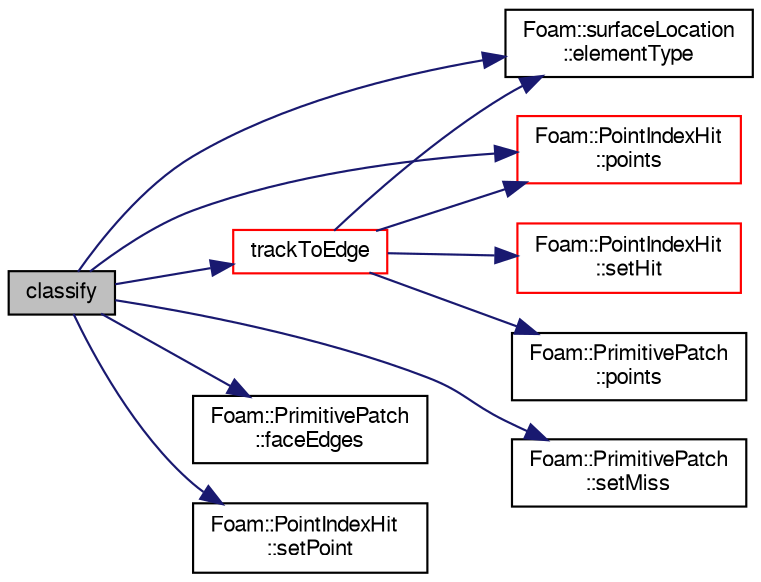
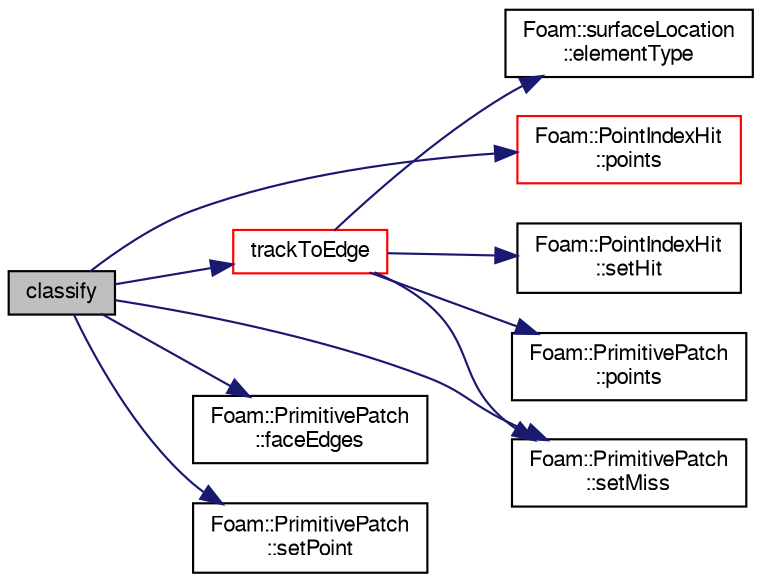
(257, 124) -> none
(441, 210) -> (456, 340)
(629, 258) -> (629, 258)
(310, 538) -> (310, 538)
